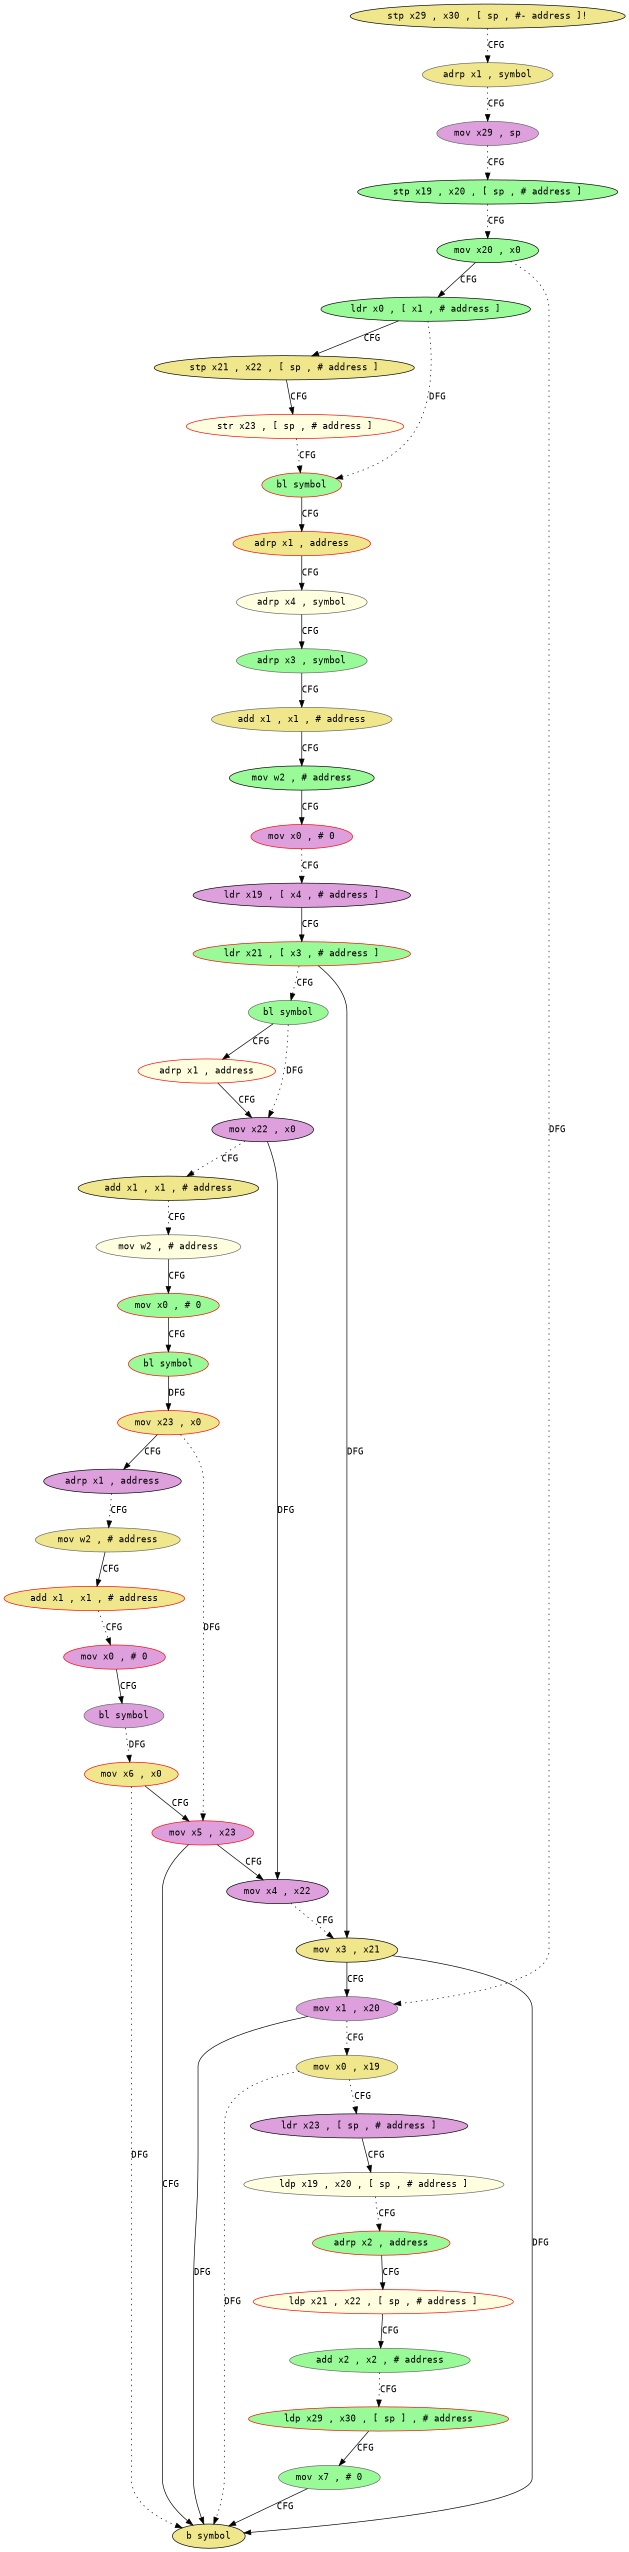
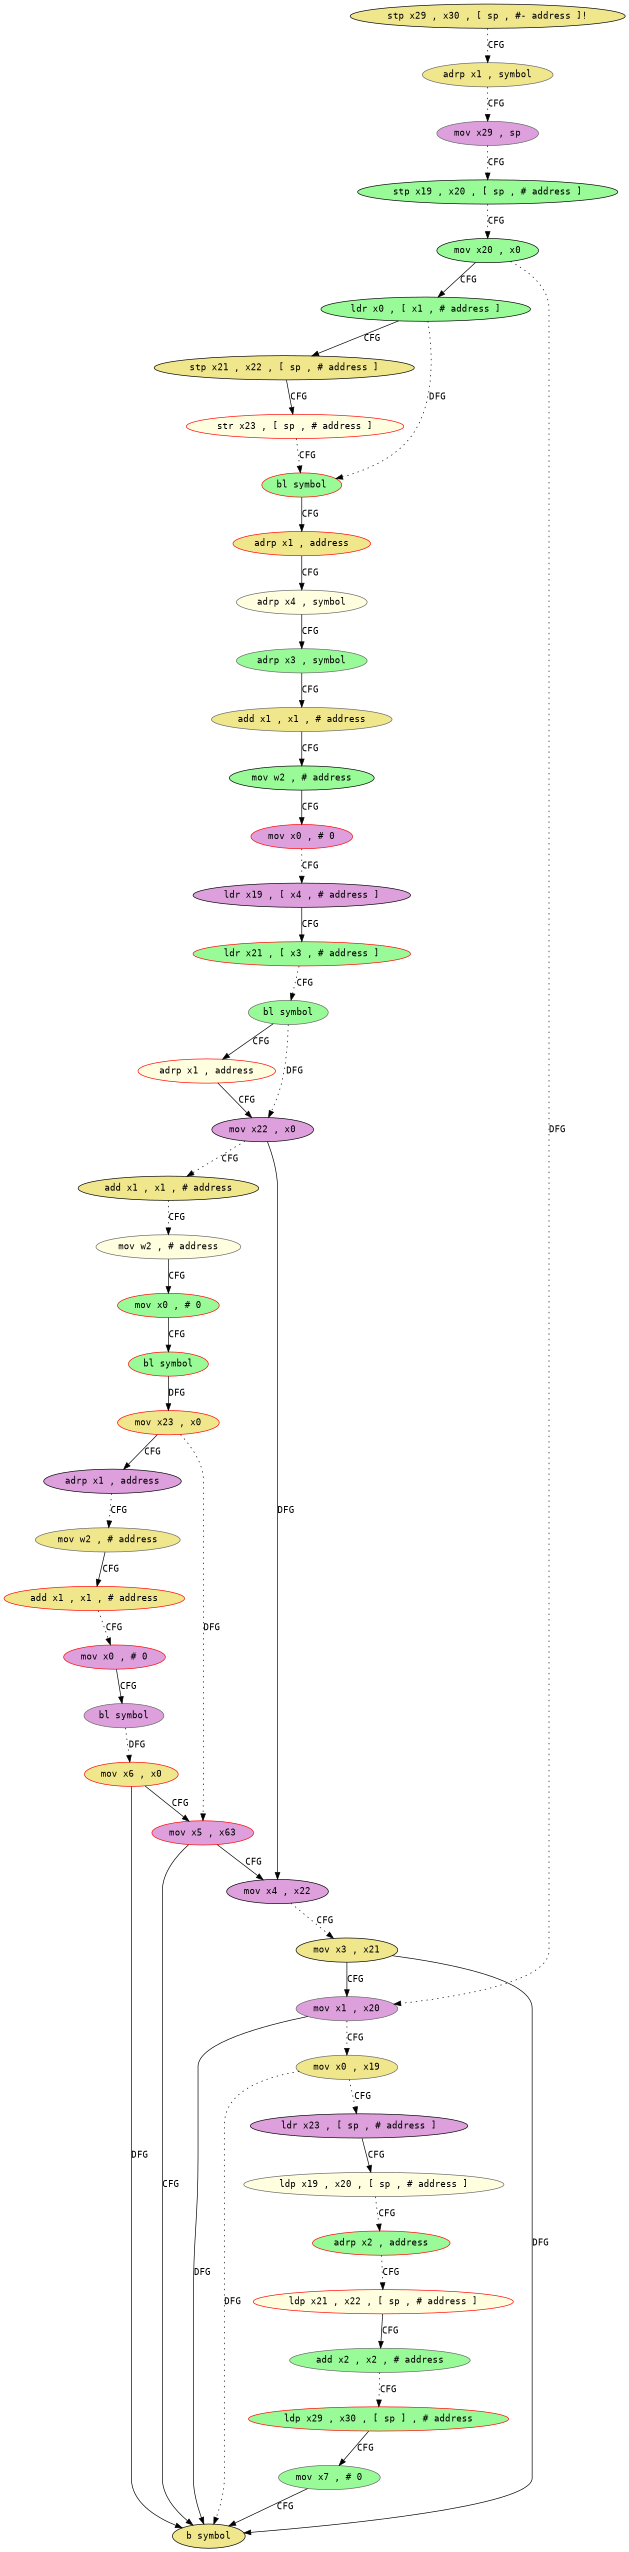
(347, 1443) -> none
(203, 1833) -> (203, 1833)
(131, 2167) -> (131, 2167)
(382, 2269) -> (382, 2269)
